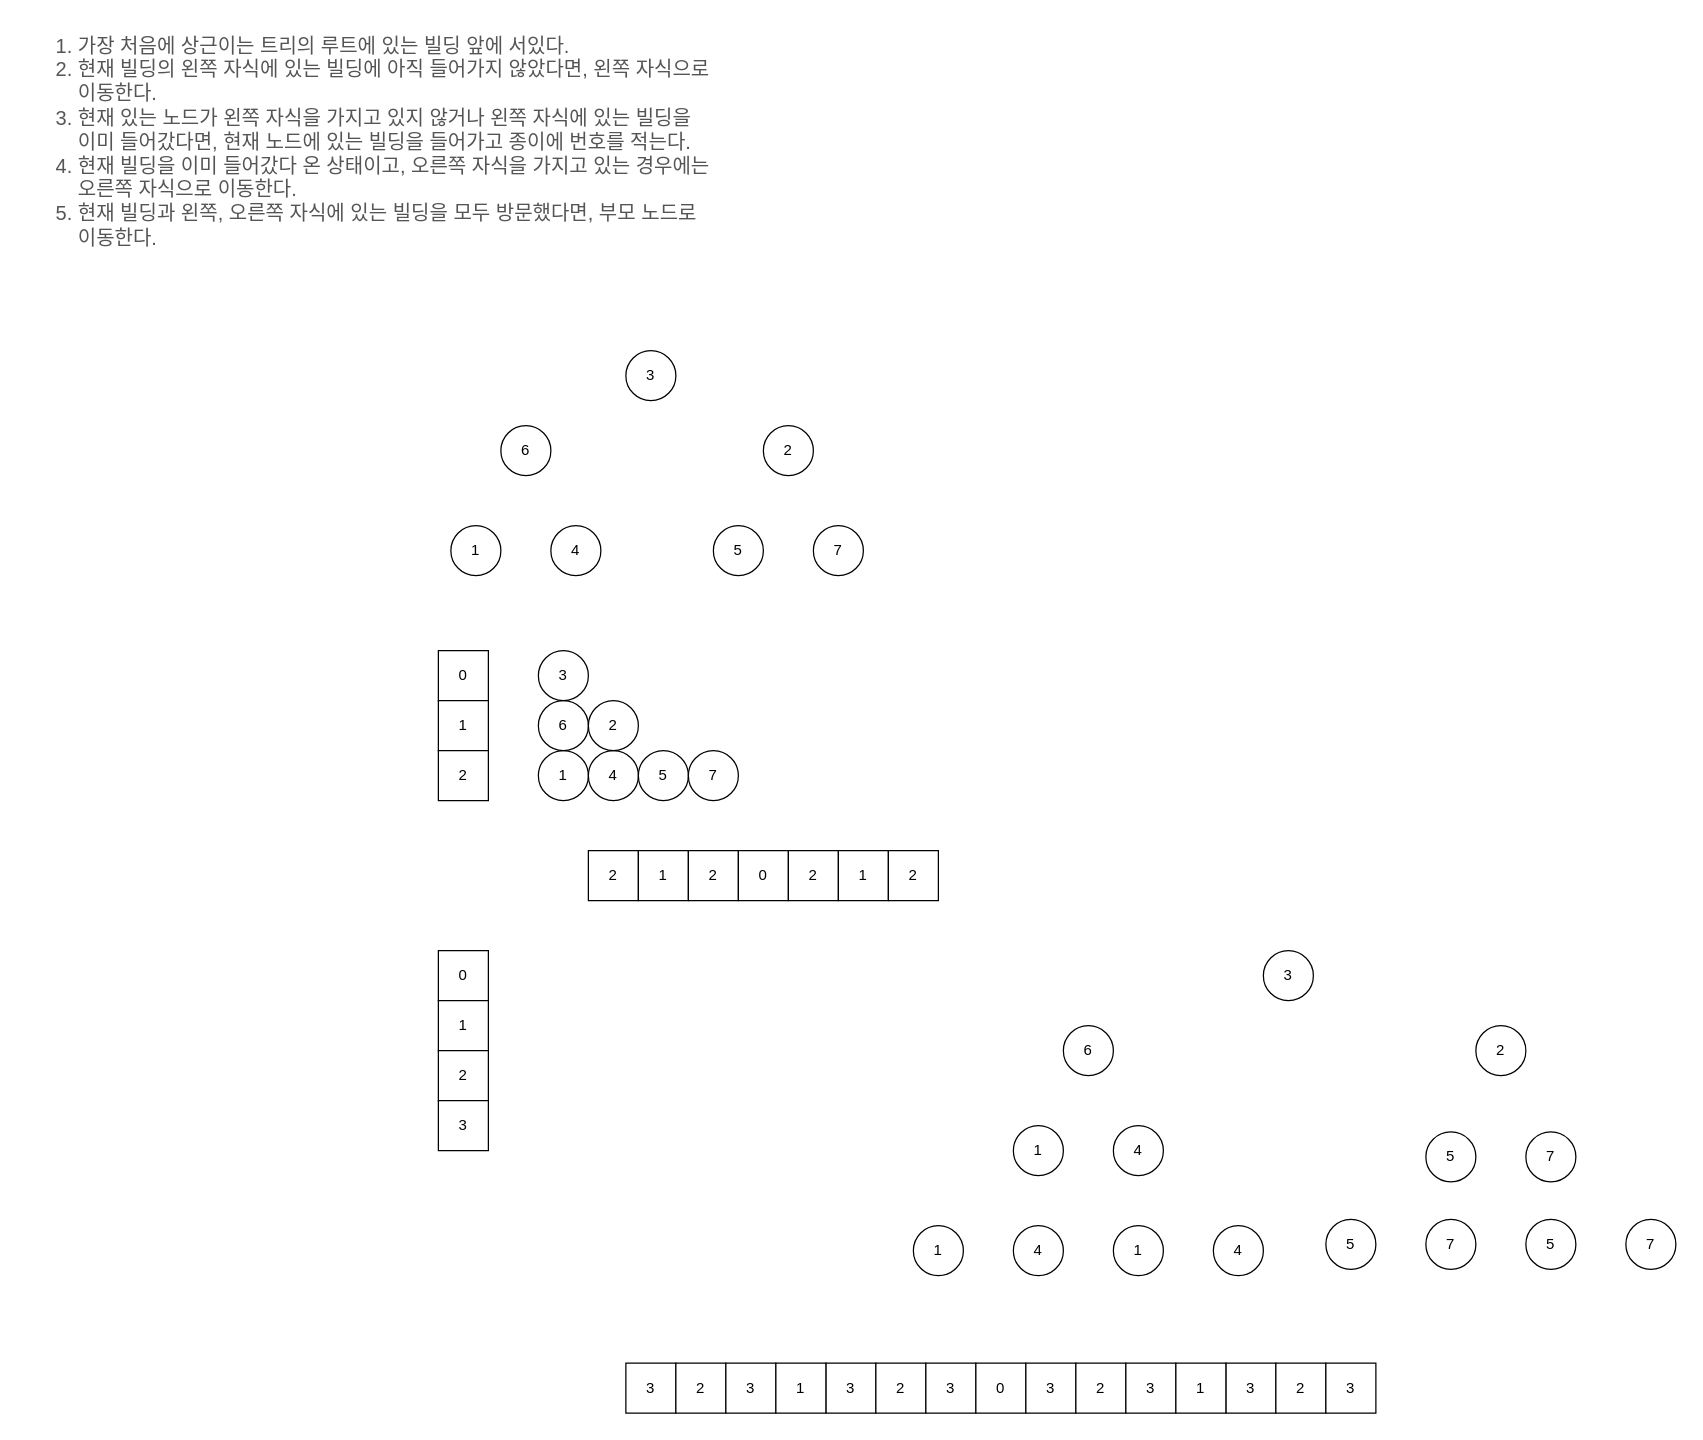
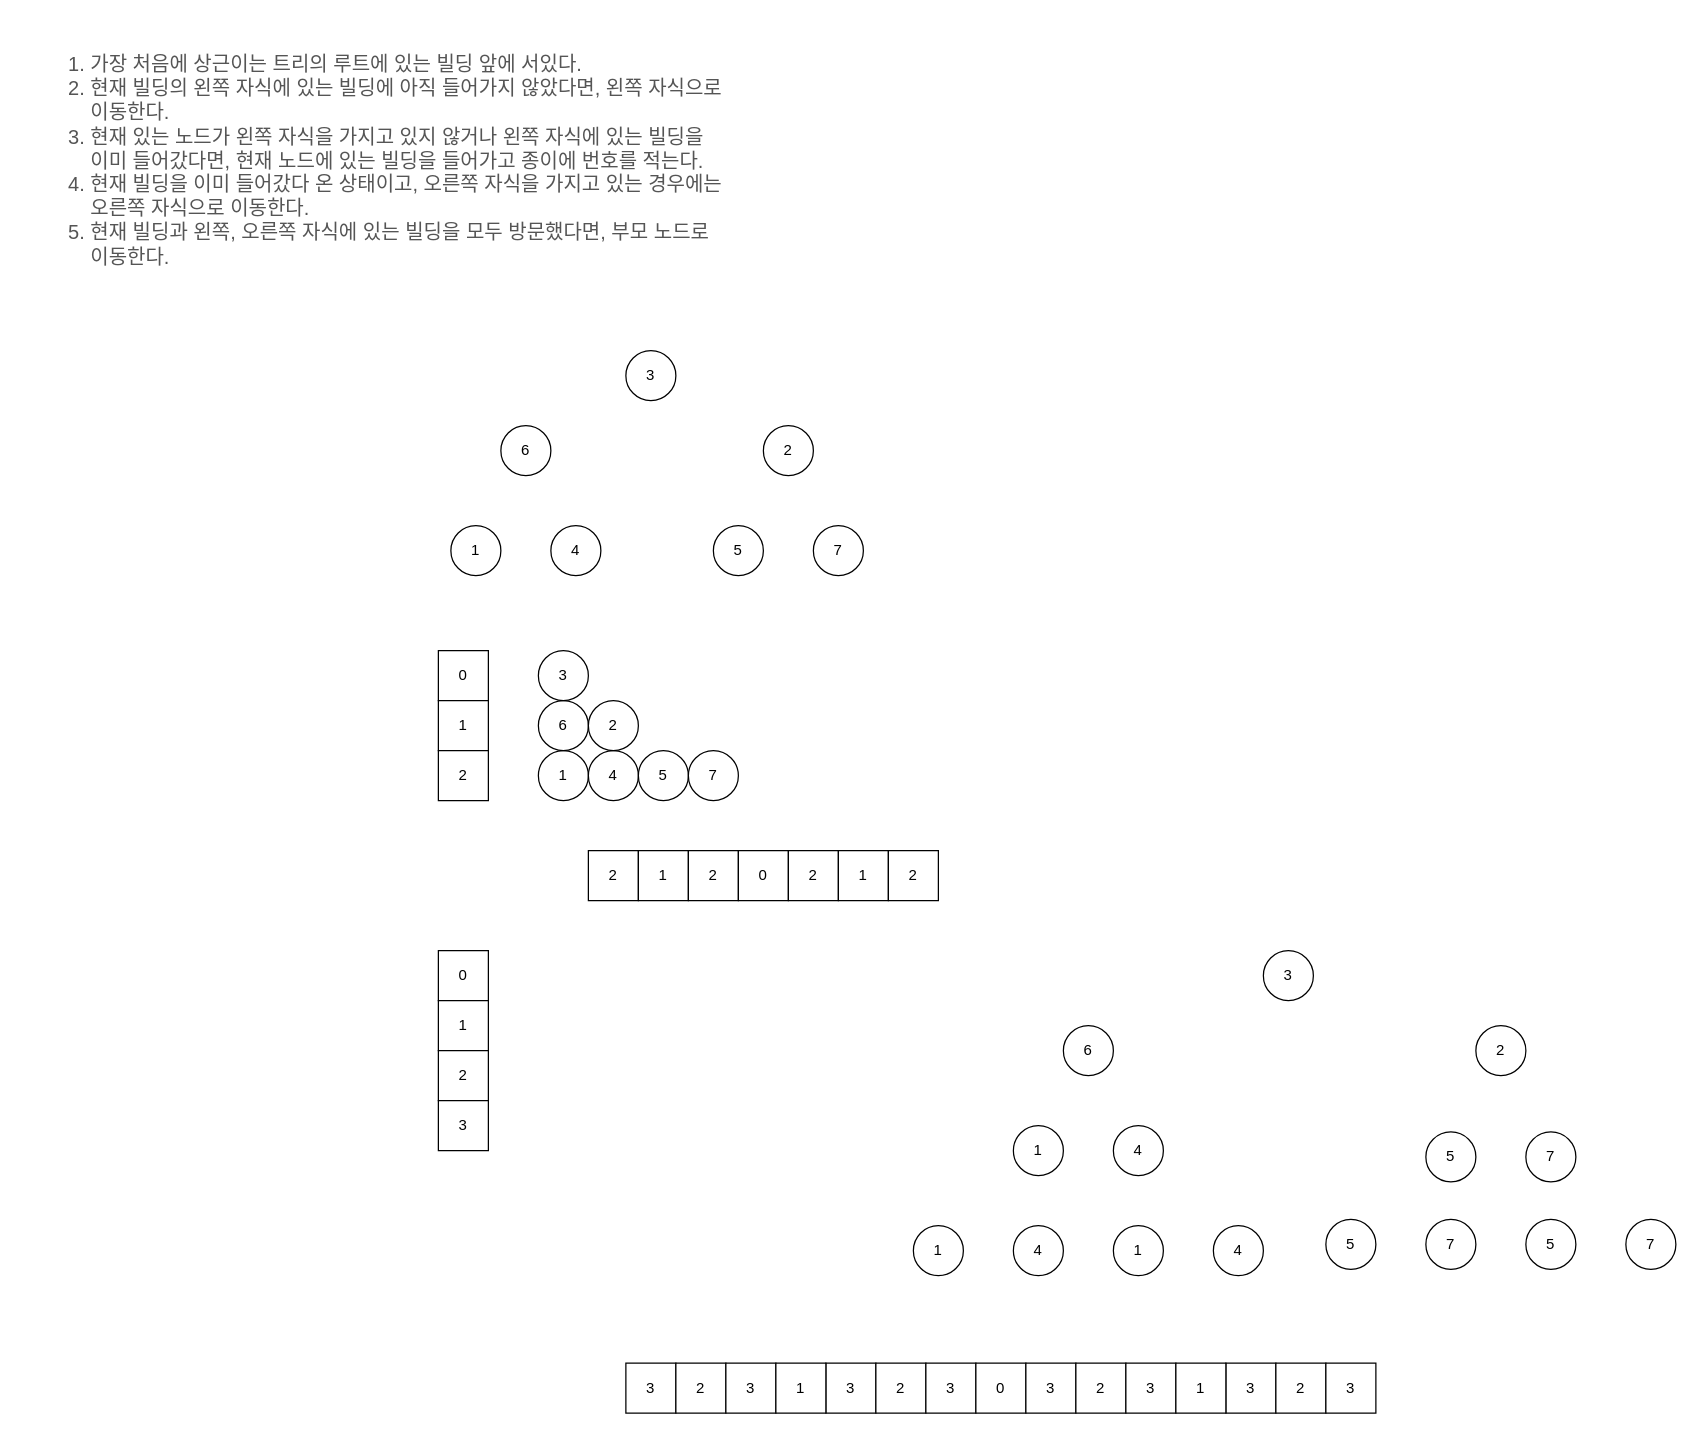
(369, 132) -> (382, 151)
